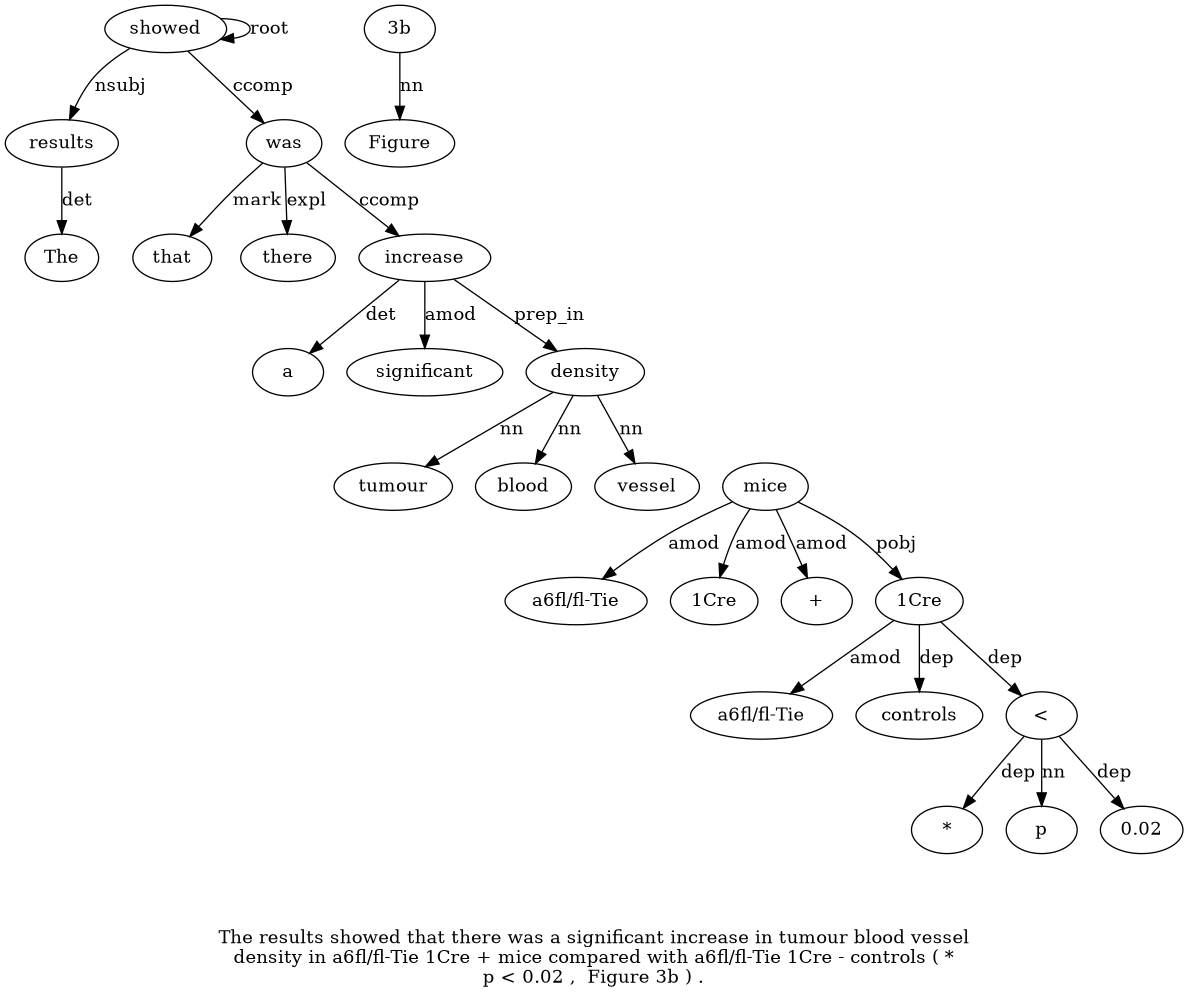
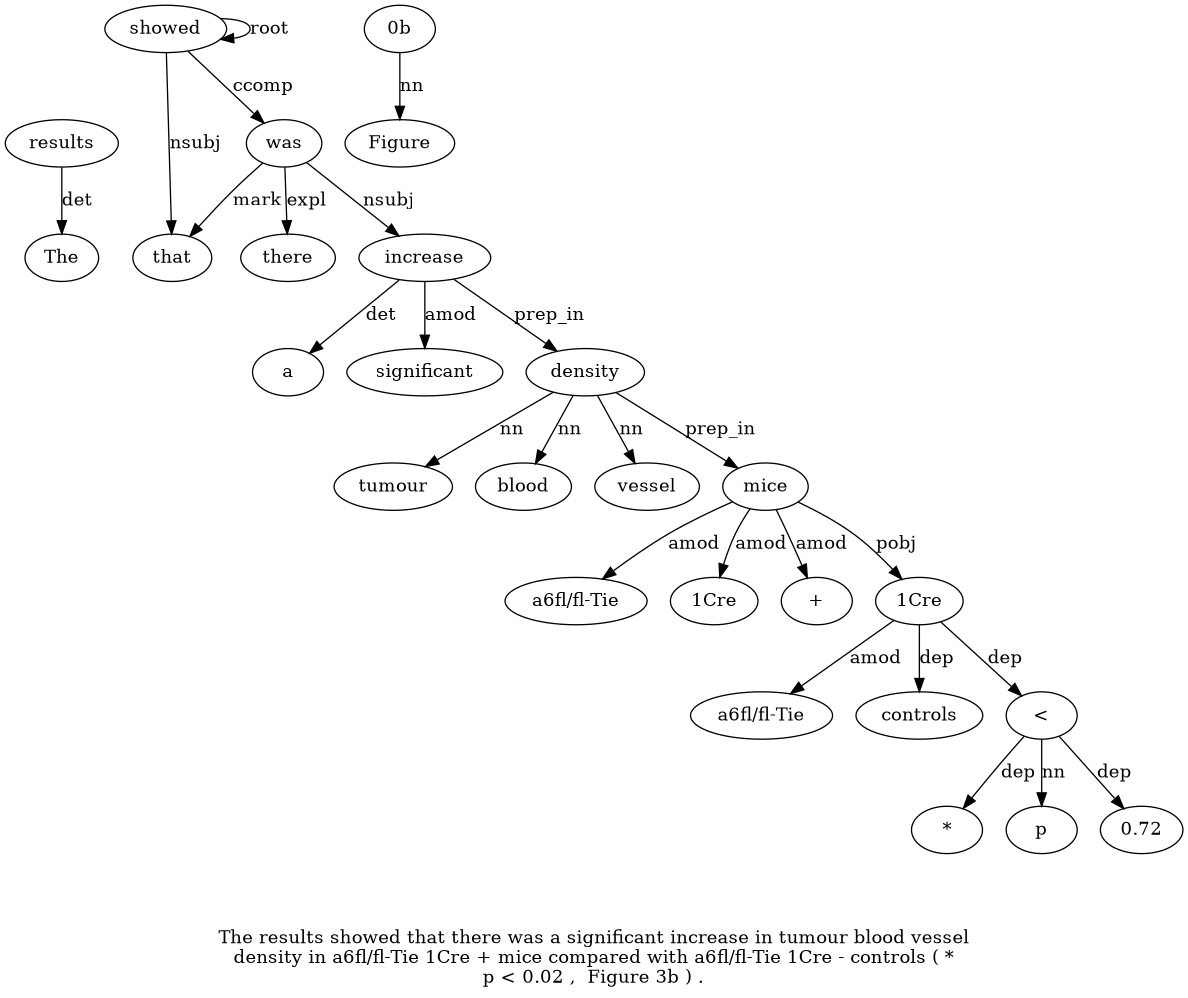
(400, 29) -> (400, 29)
(98, 73) -> (169, 137)
(389, 201) -> (389, 201)
none -> (671, 427)
(1142, 830) -> (1142, 830)
